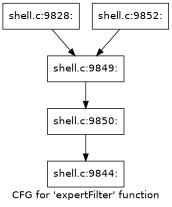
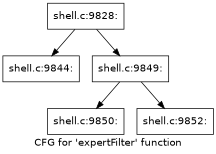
(111, 40) -> (150, 92)
(86, 144) -> (66, 40)
